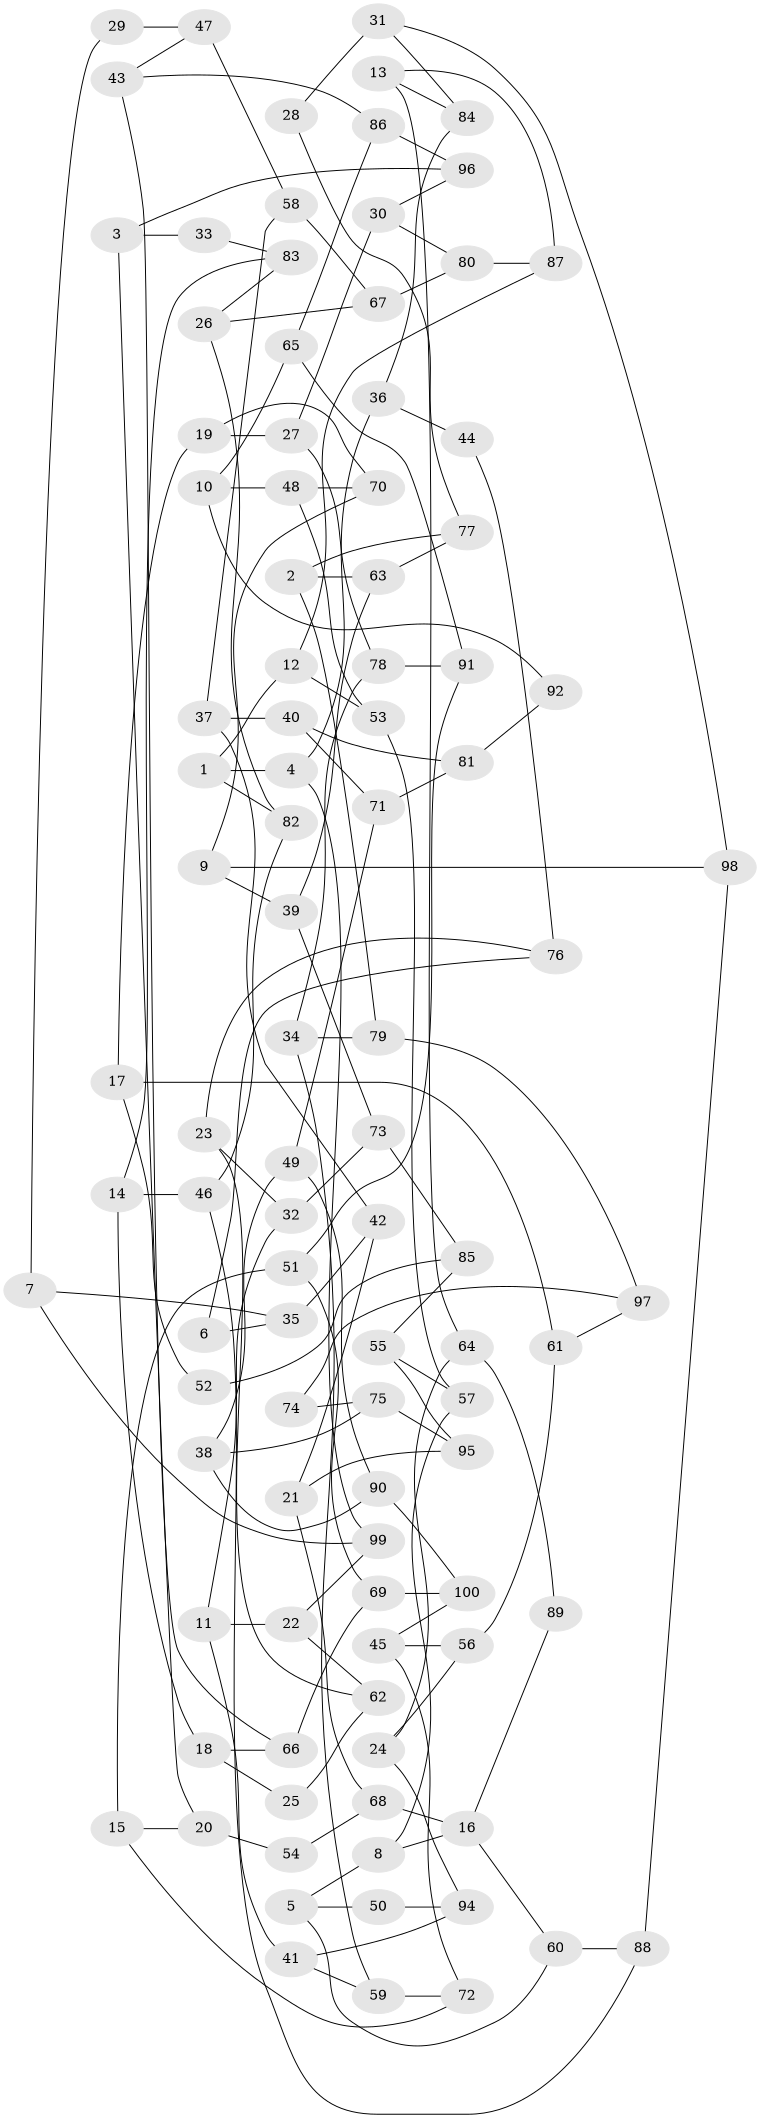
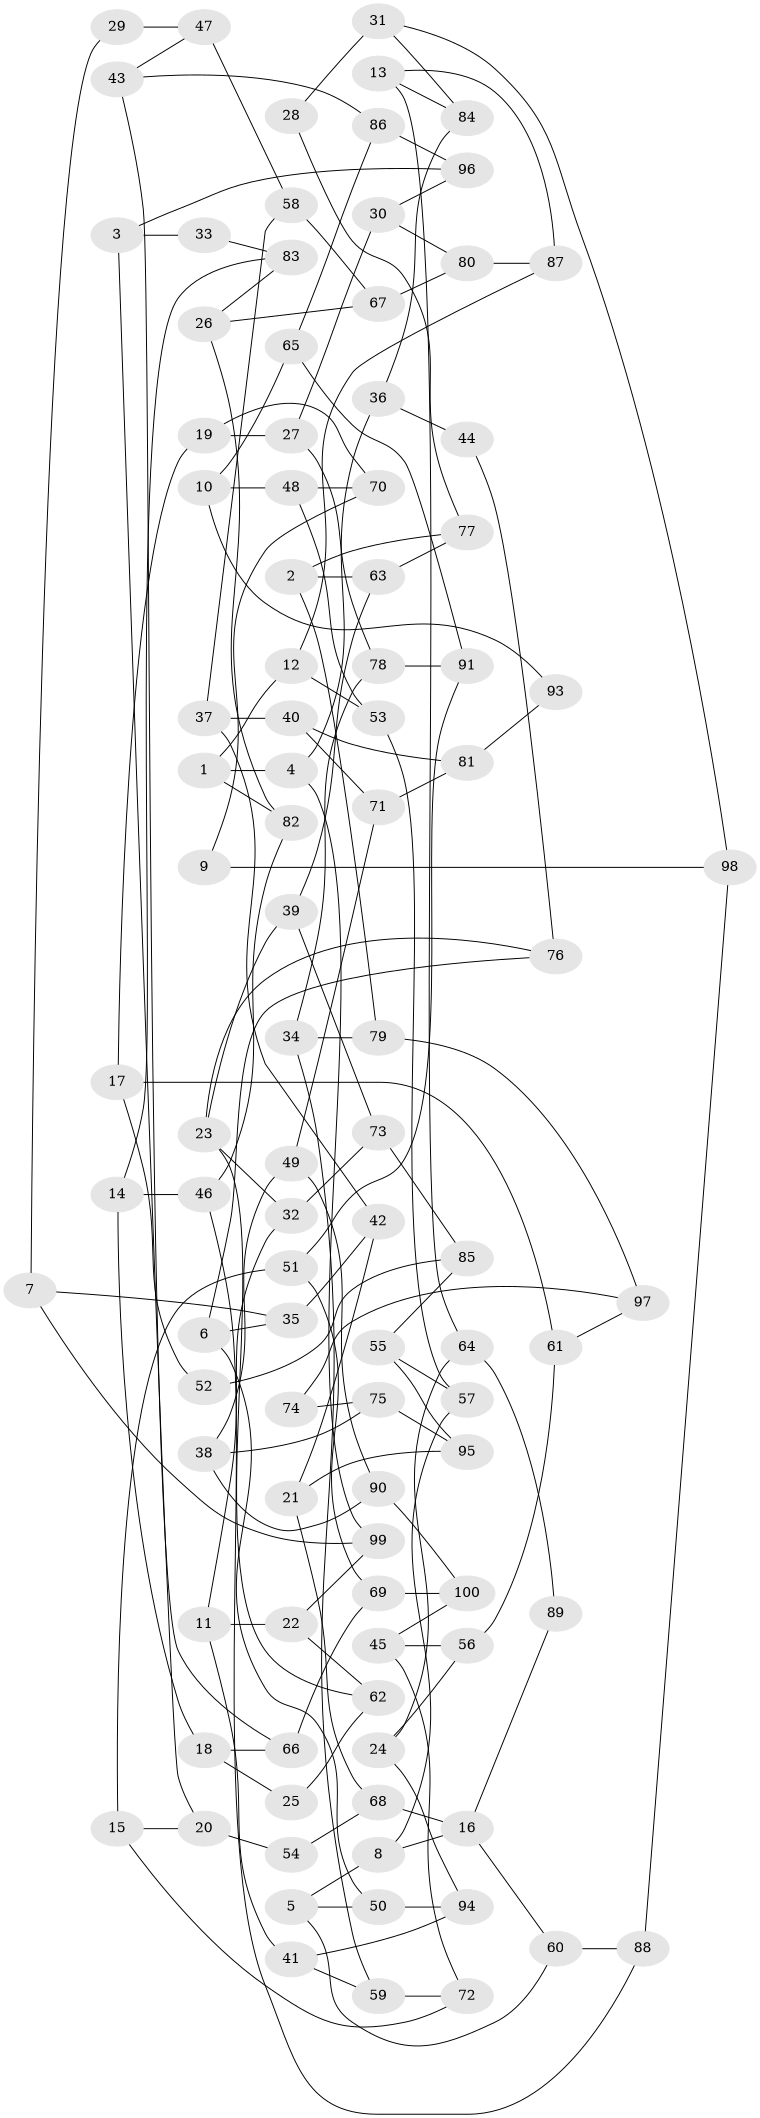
(556, 692) -> (556, 692)
(247, 889) -> (234, 1019)
none -> (244, 1639)
